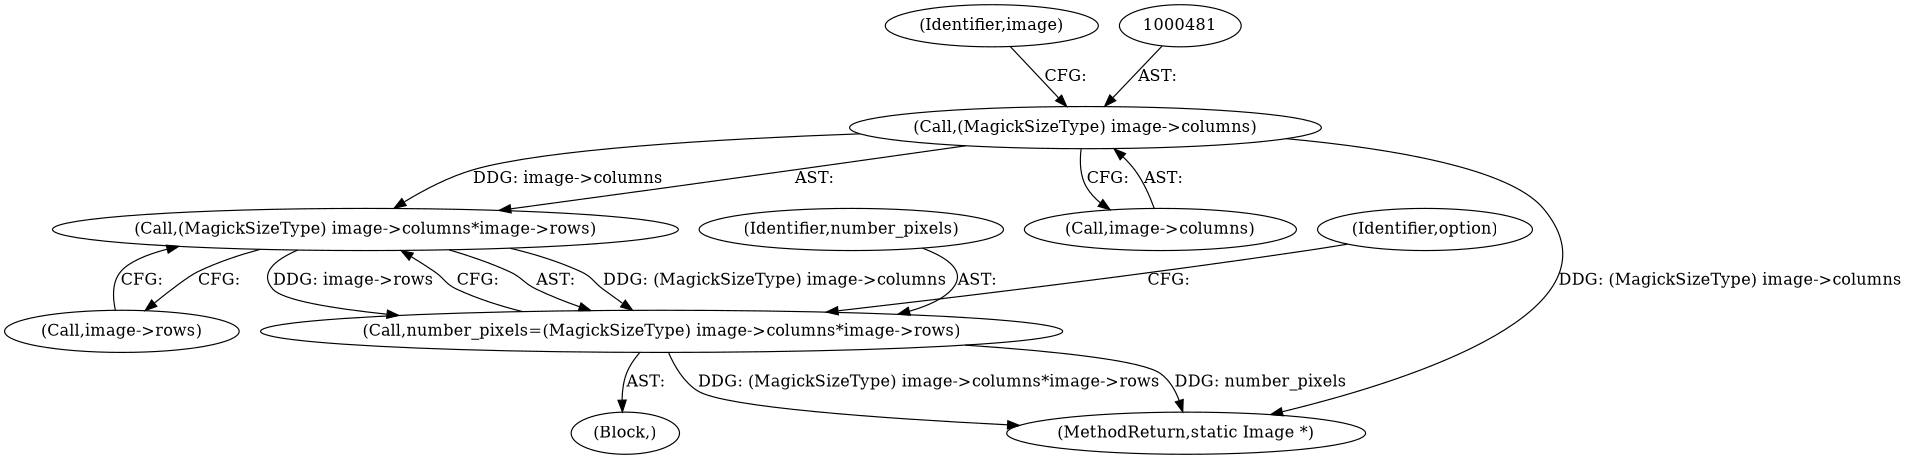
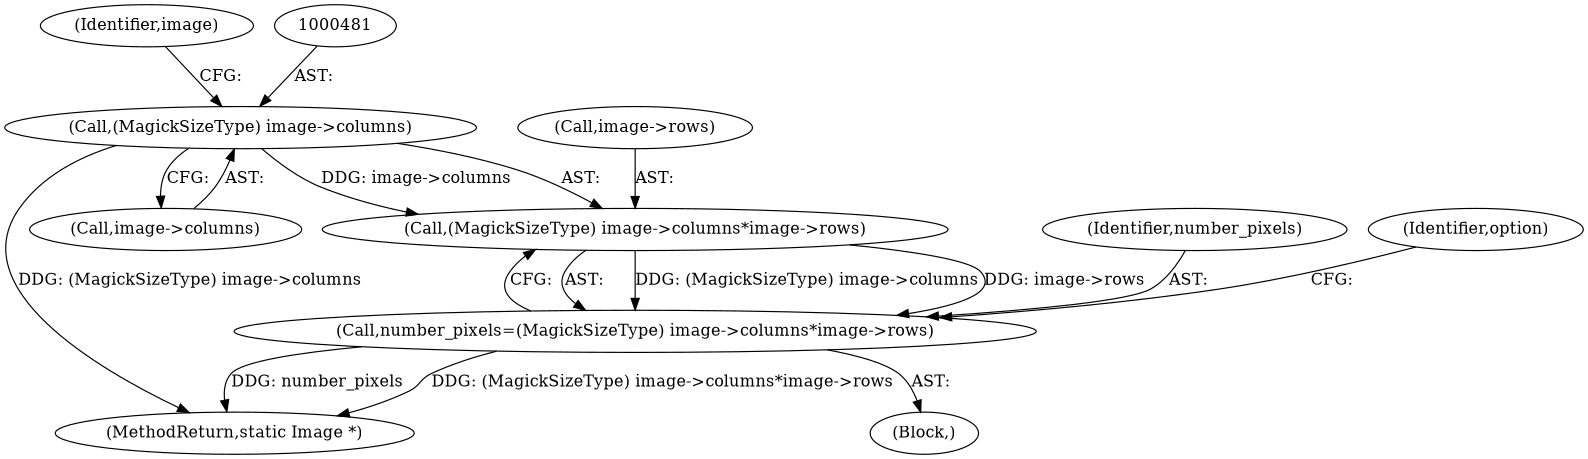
(203, 269) -> none
(145, 280) -> (657, 179)
